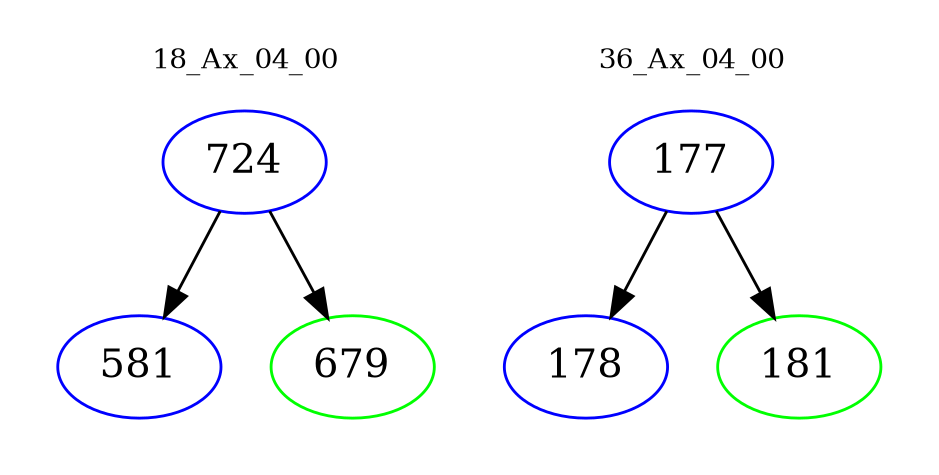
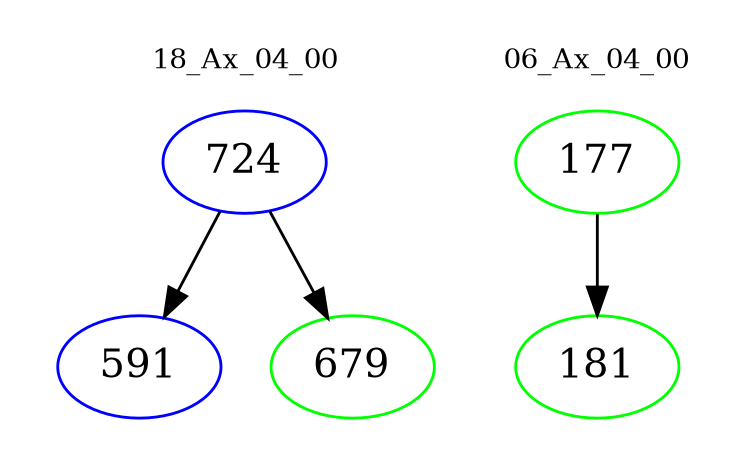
(693, 61) -> (597, 61)
(691, 162) -> (597, 162)
(139, 367) -> (139, 367)
(586, 367) -> none
